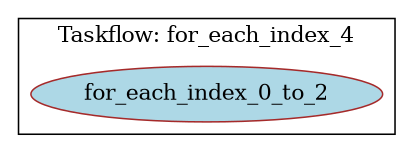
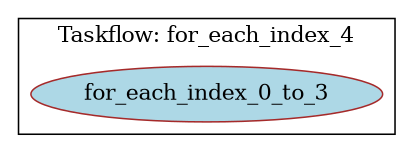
(207, 94) -> (207, 94)
